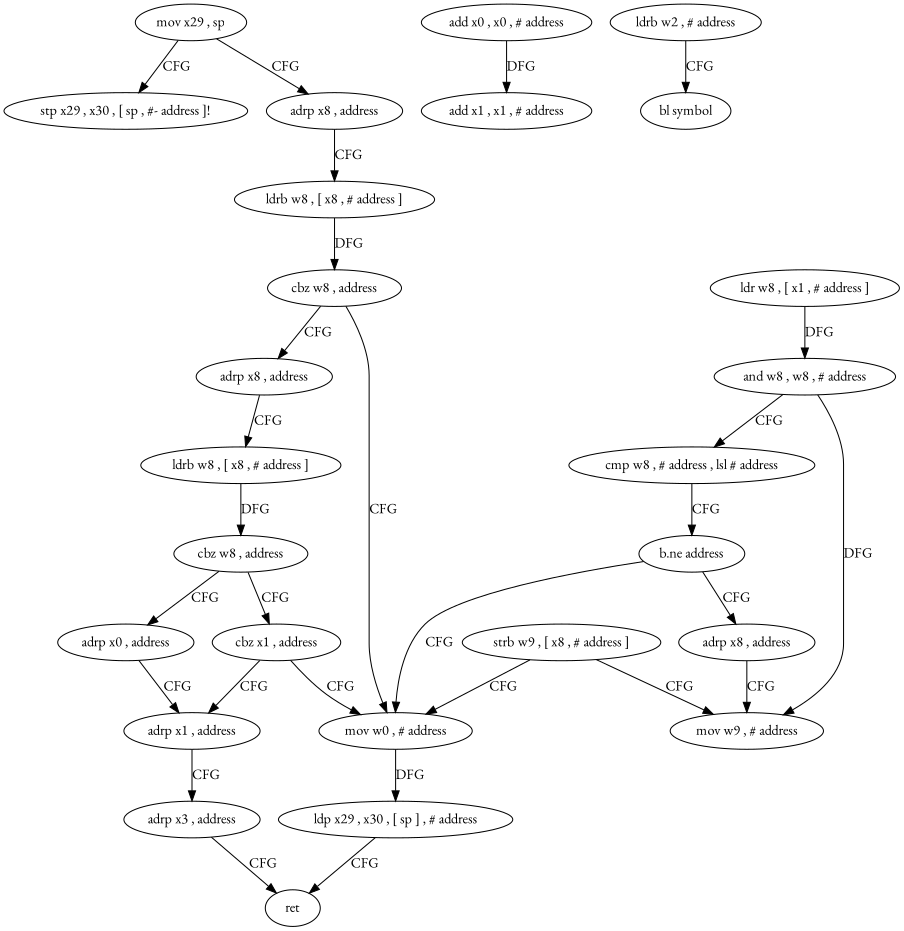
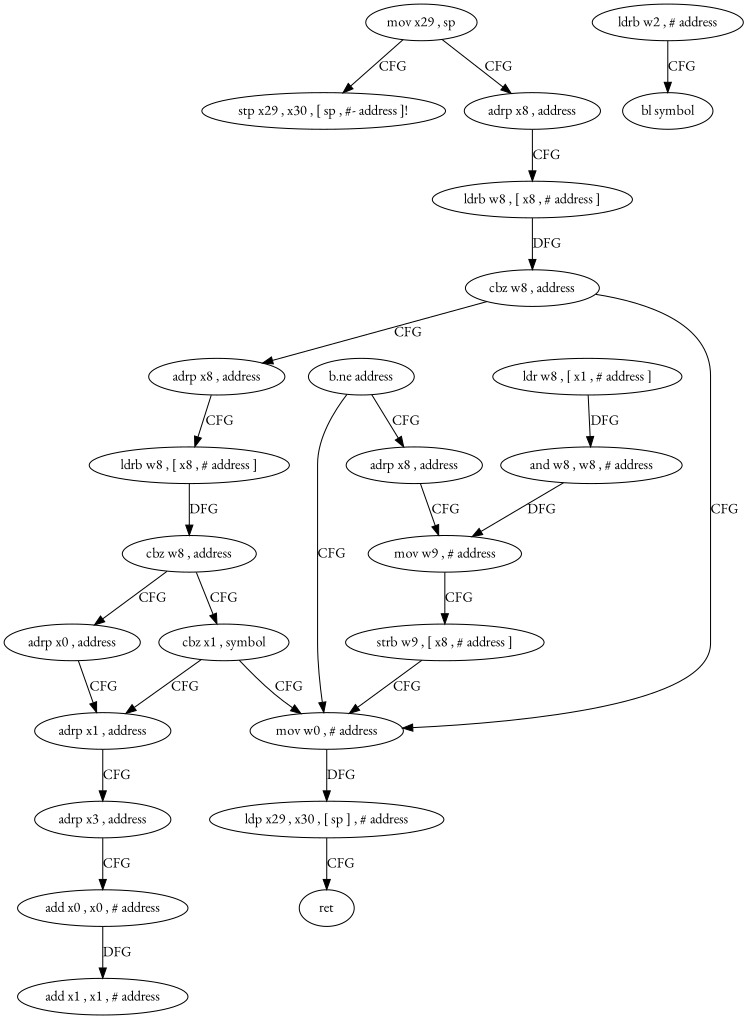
(692, 465) -> none
(276, 642) -> (224, 642)
(650, 685) -> (445, 593)
(240, 862) -> (103, 859)
